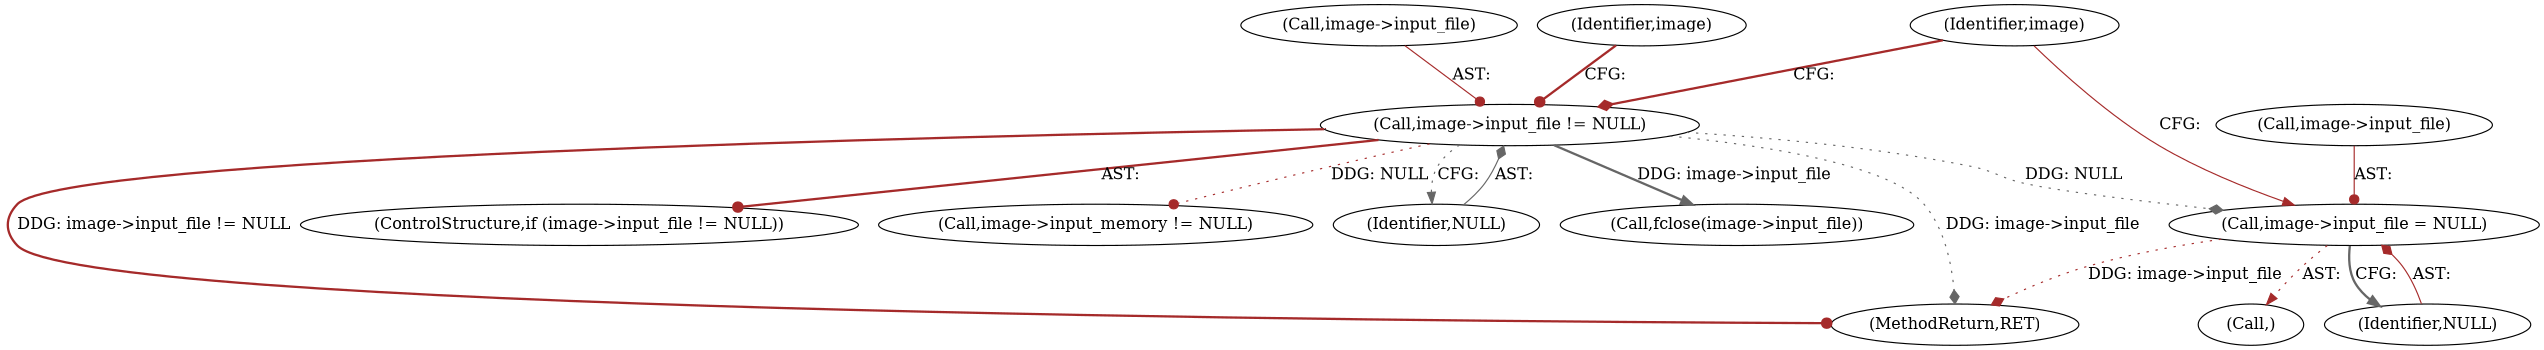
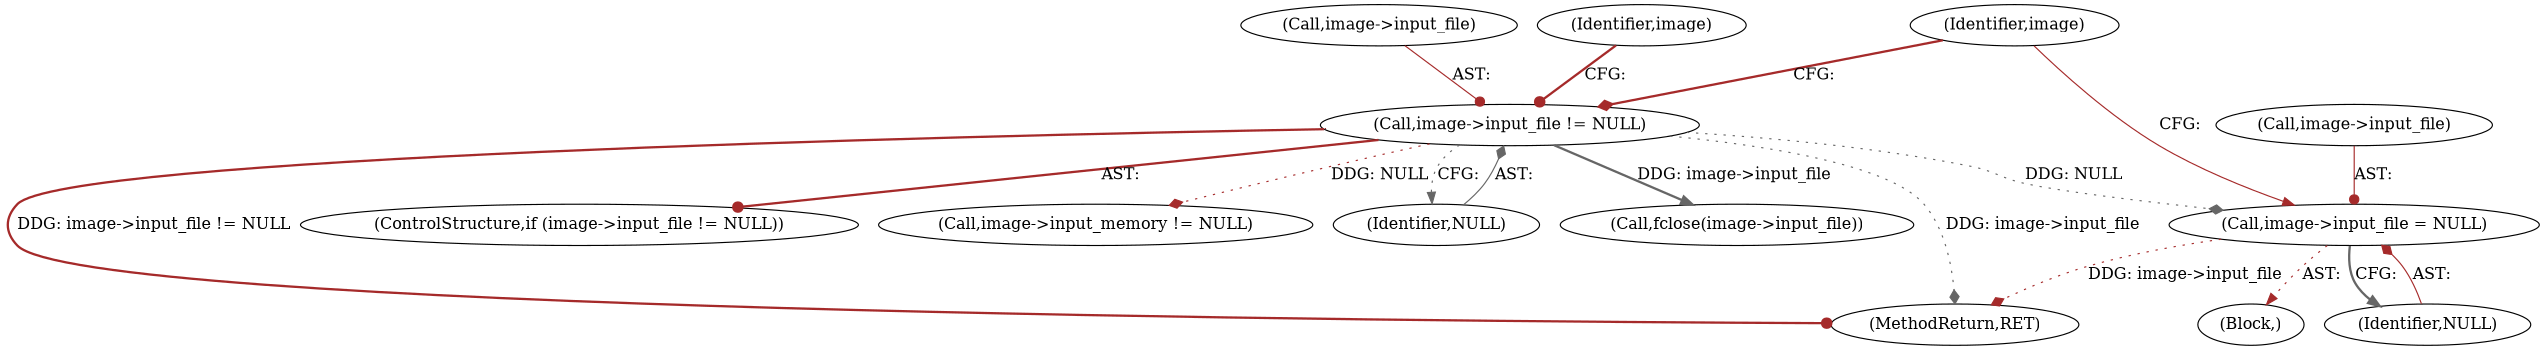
(1304, 173) -> (1304, 173)
(2251, 325) -> (2251, 325)
